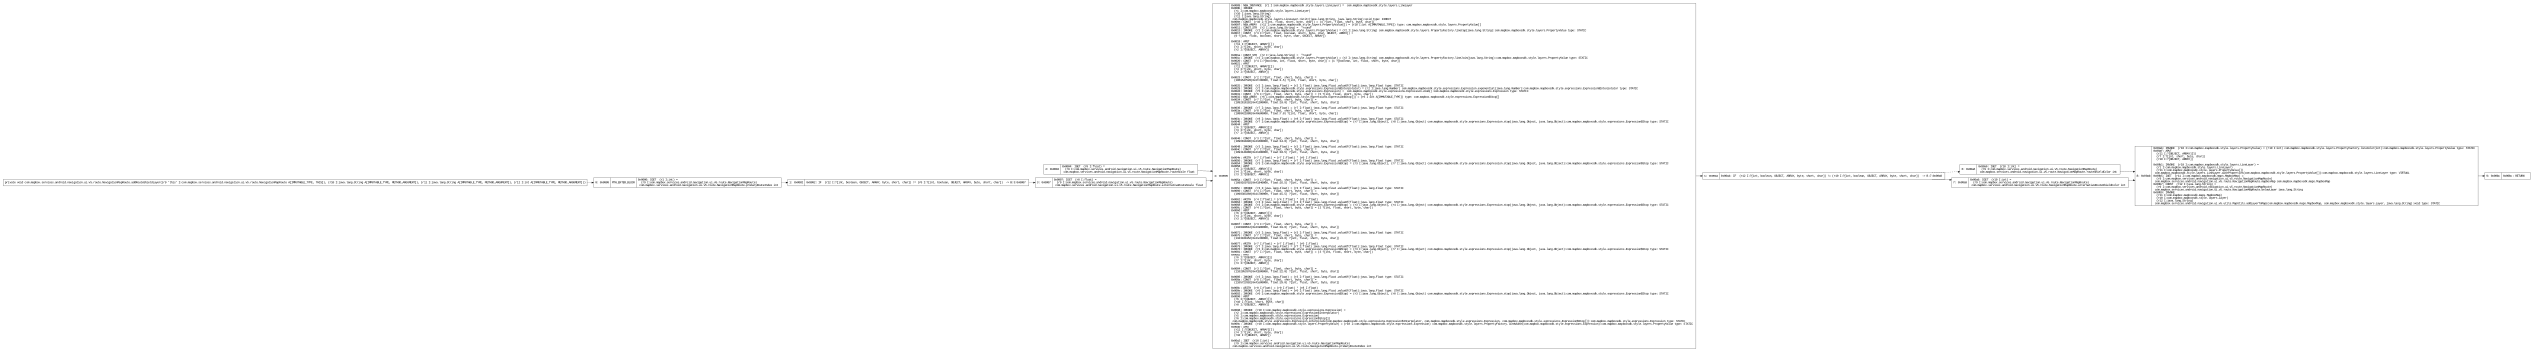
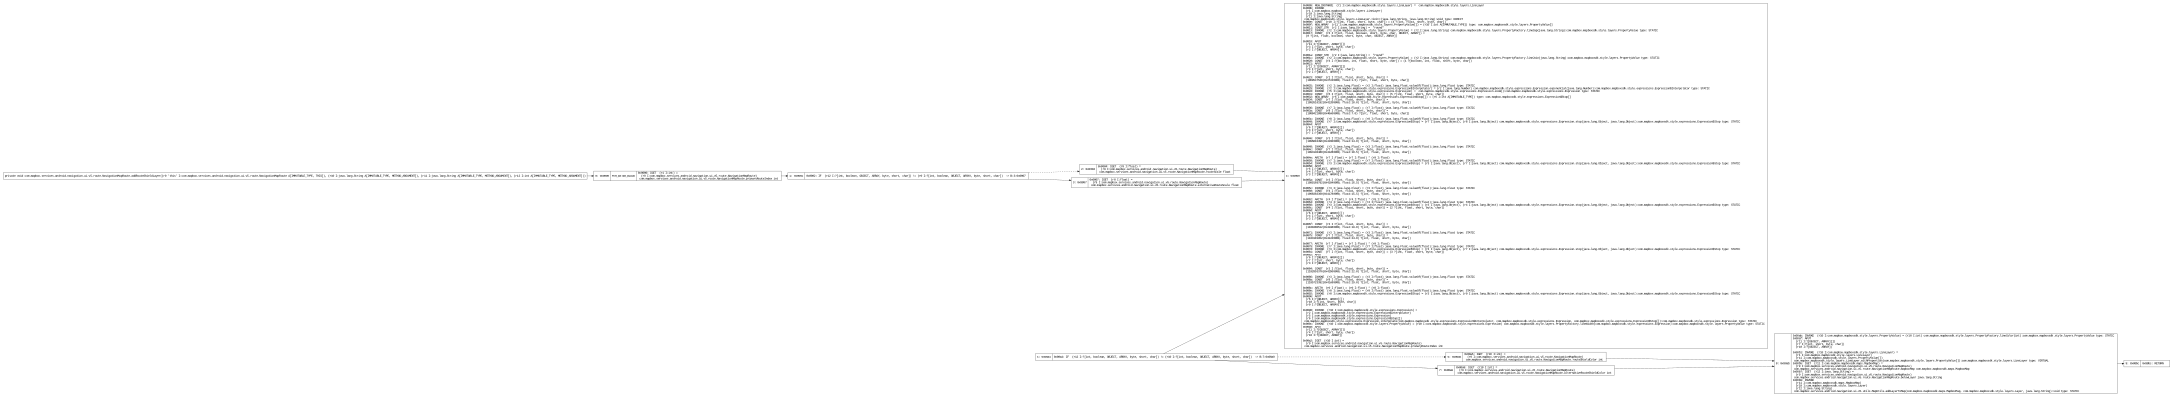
none -> (1053, 172)
(1698, 176) -> (1223, 324)
(2185, 184) -> (1824, 372)
